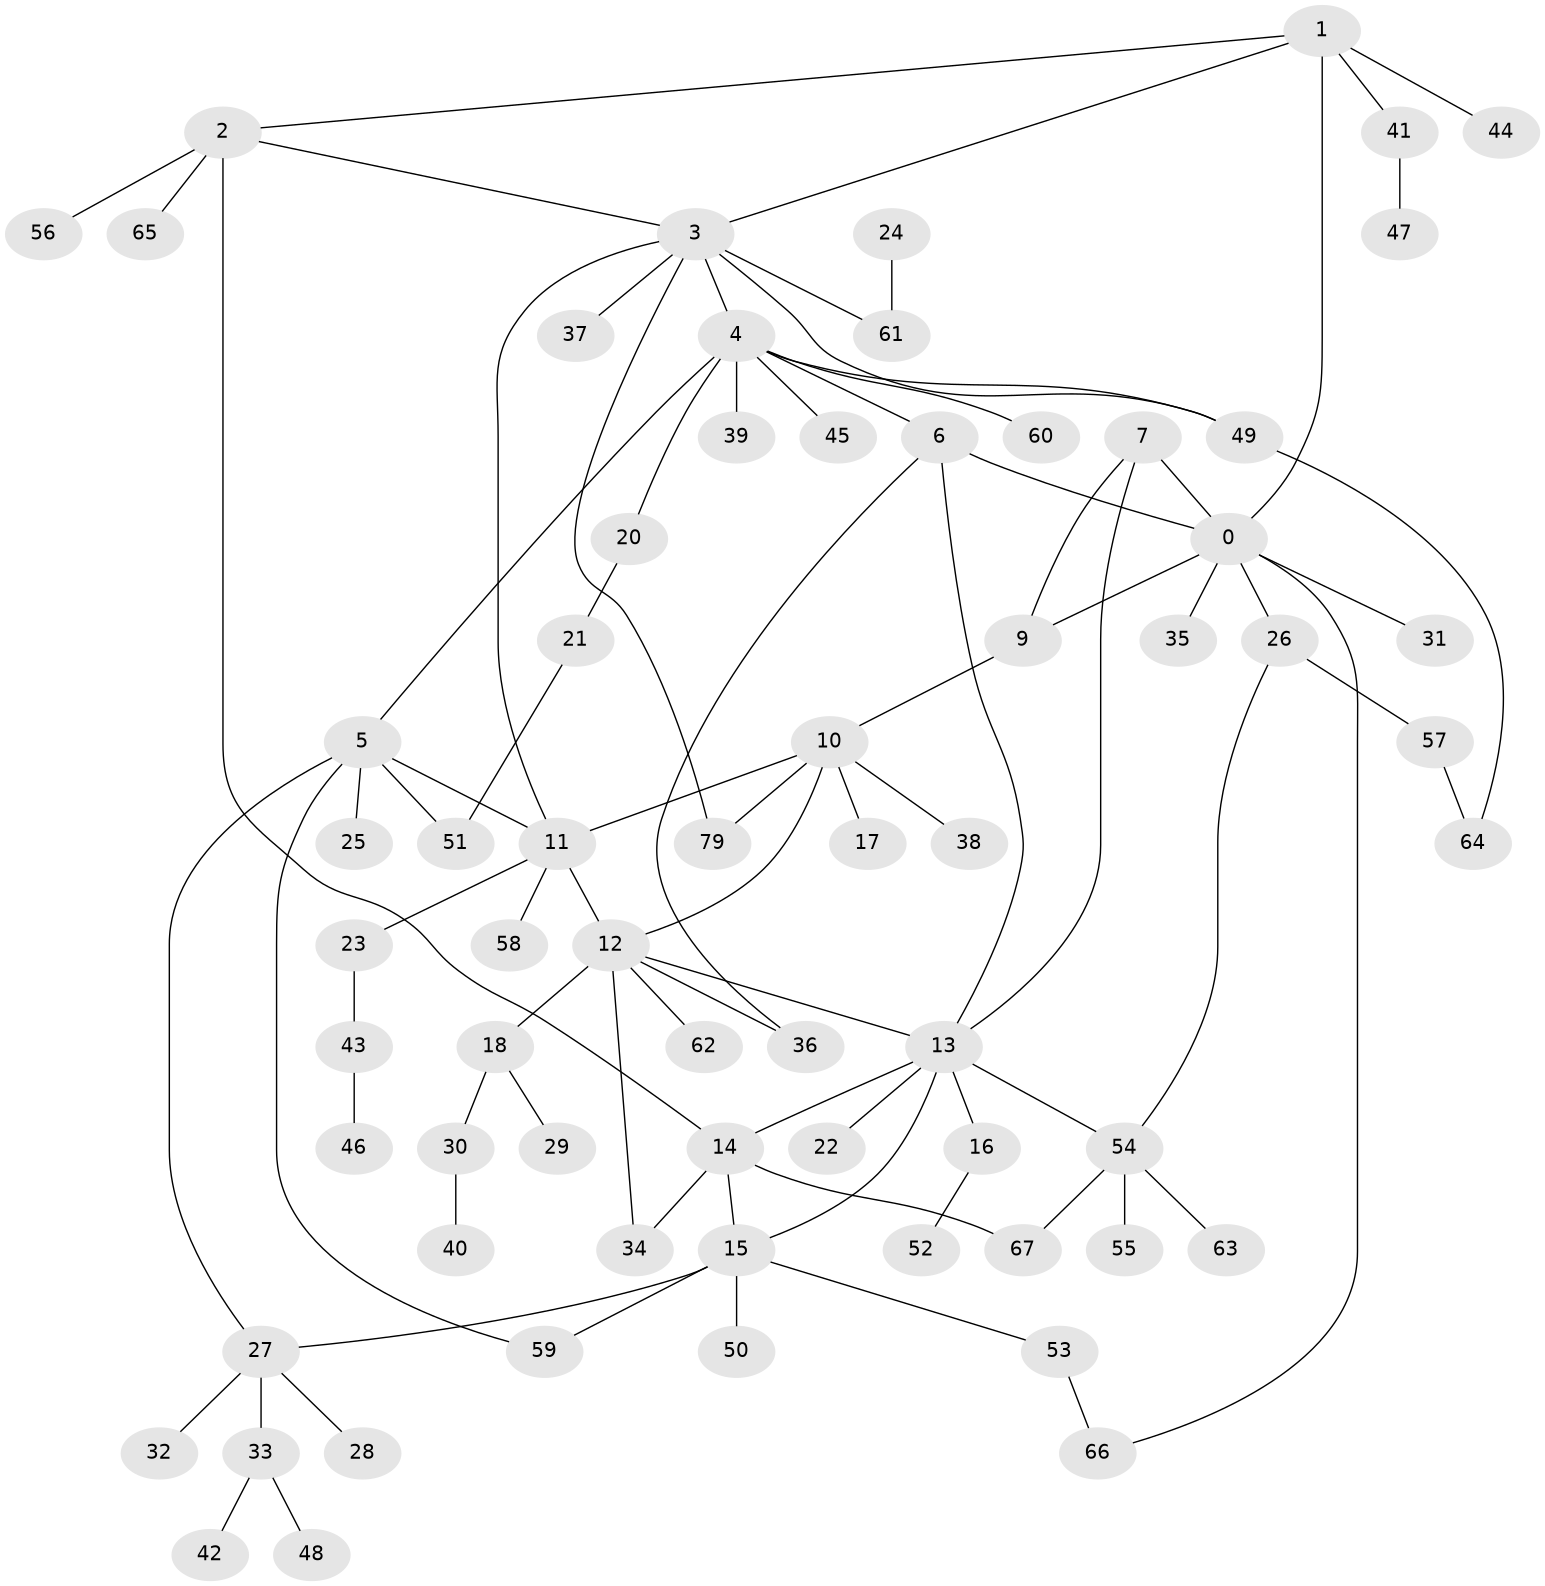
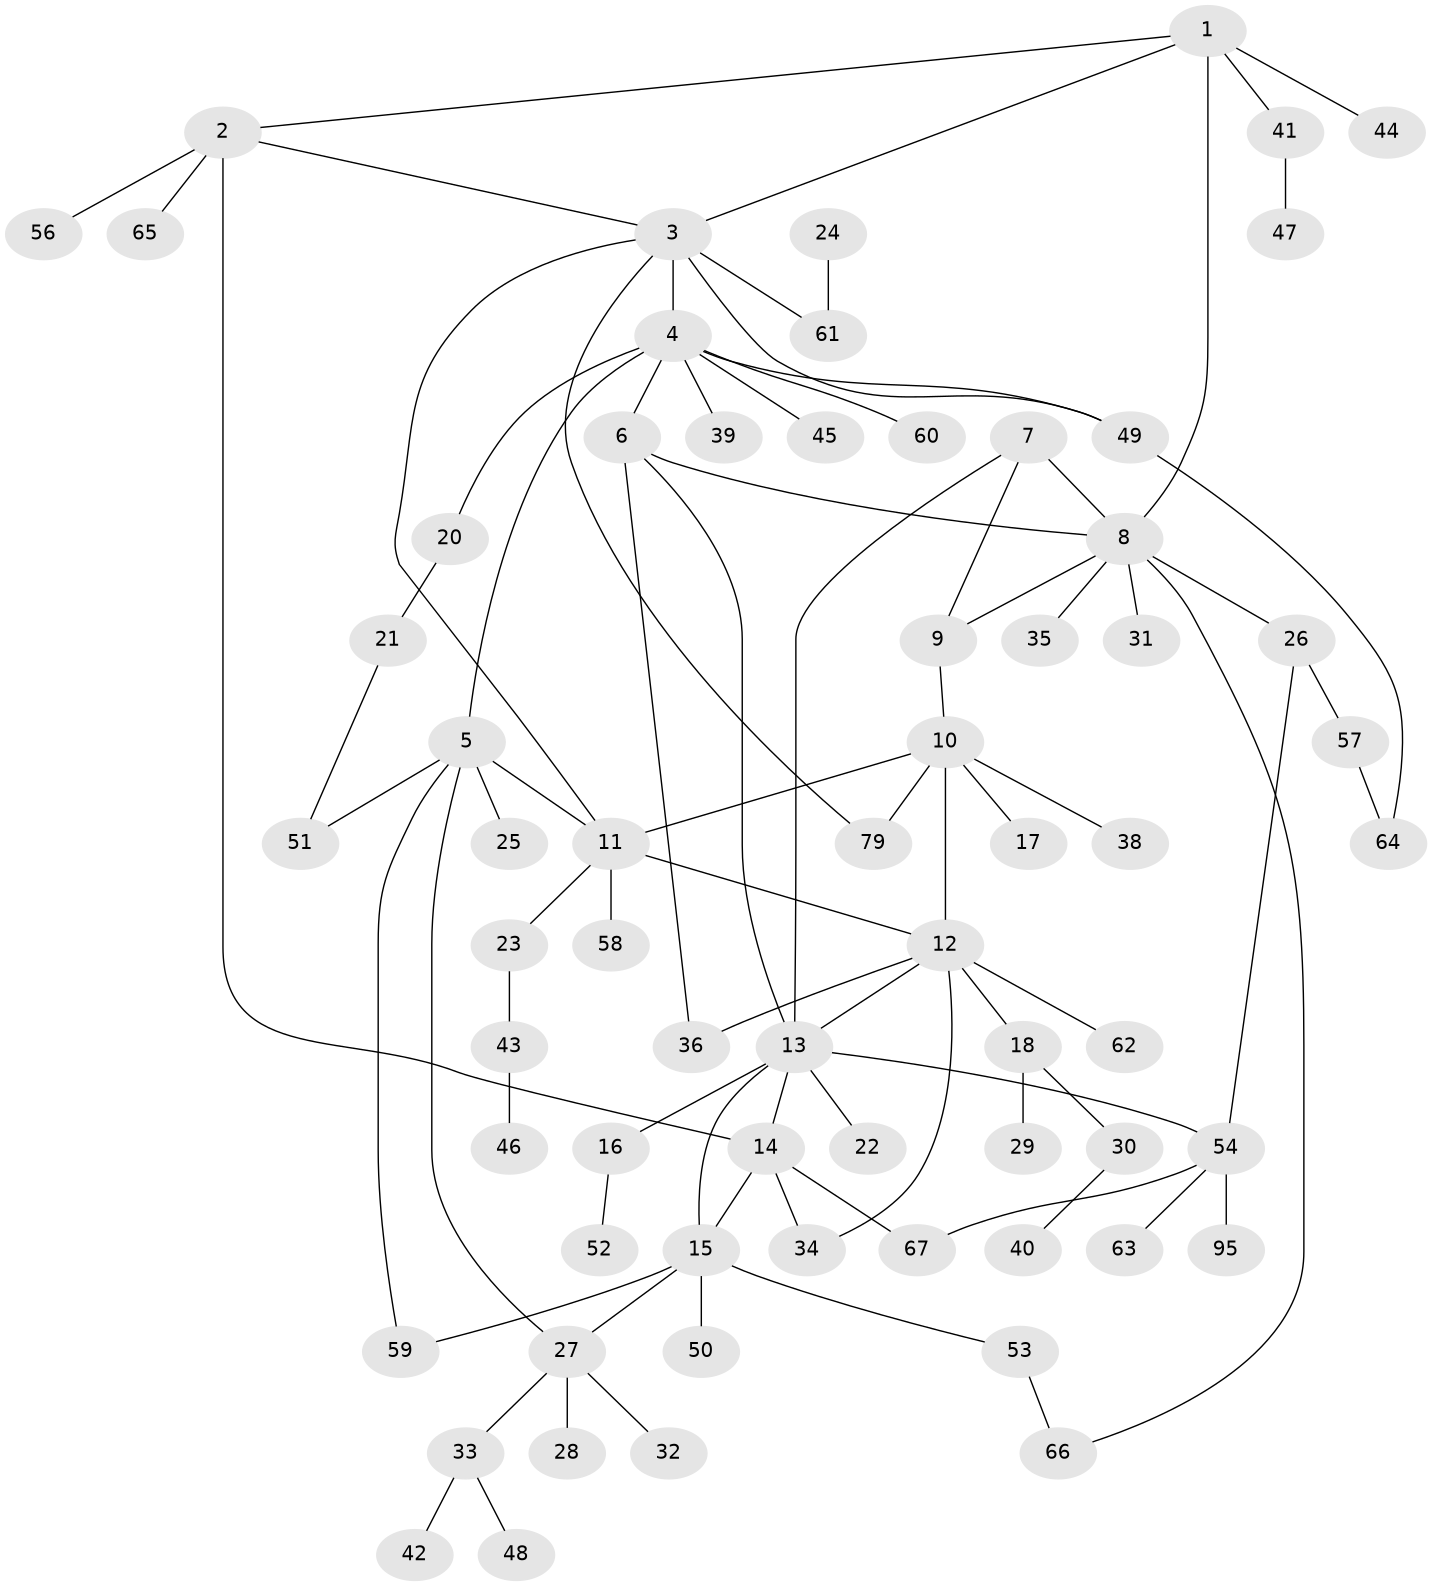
(576, 336) -> none
(1229, 539) -> (1125, 539)
(1125, 1250) -> (1226, 1250)
